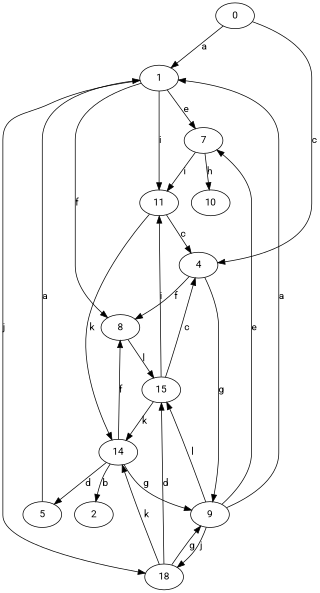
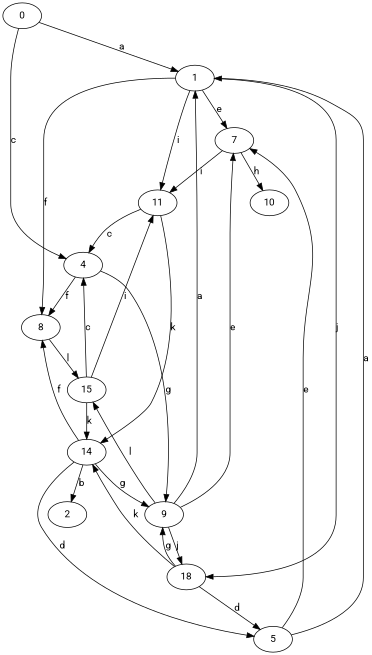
none -> (303, 382)
(163, 487) -> (227, 606)
